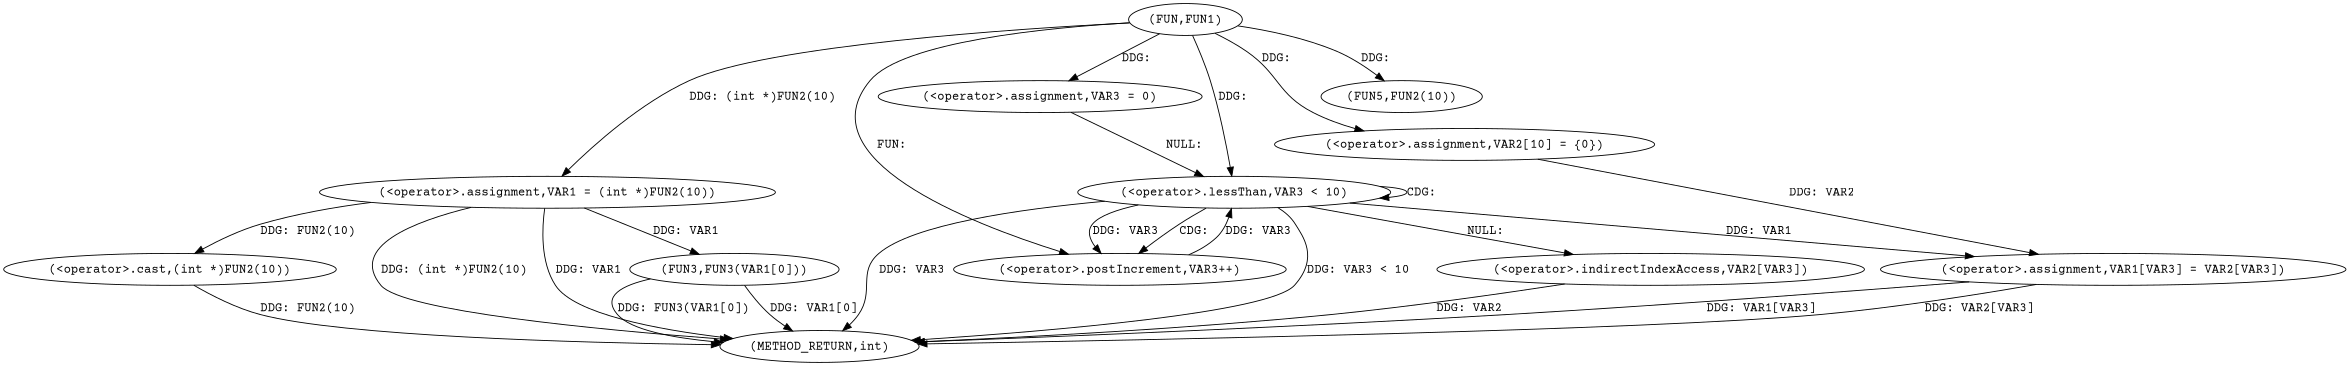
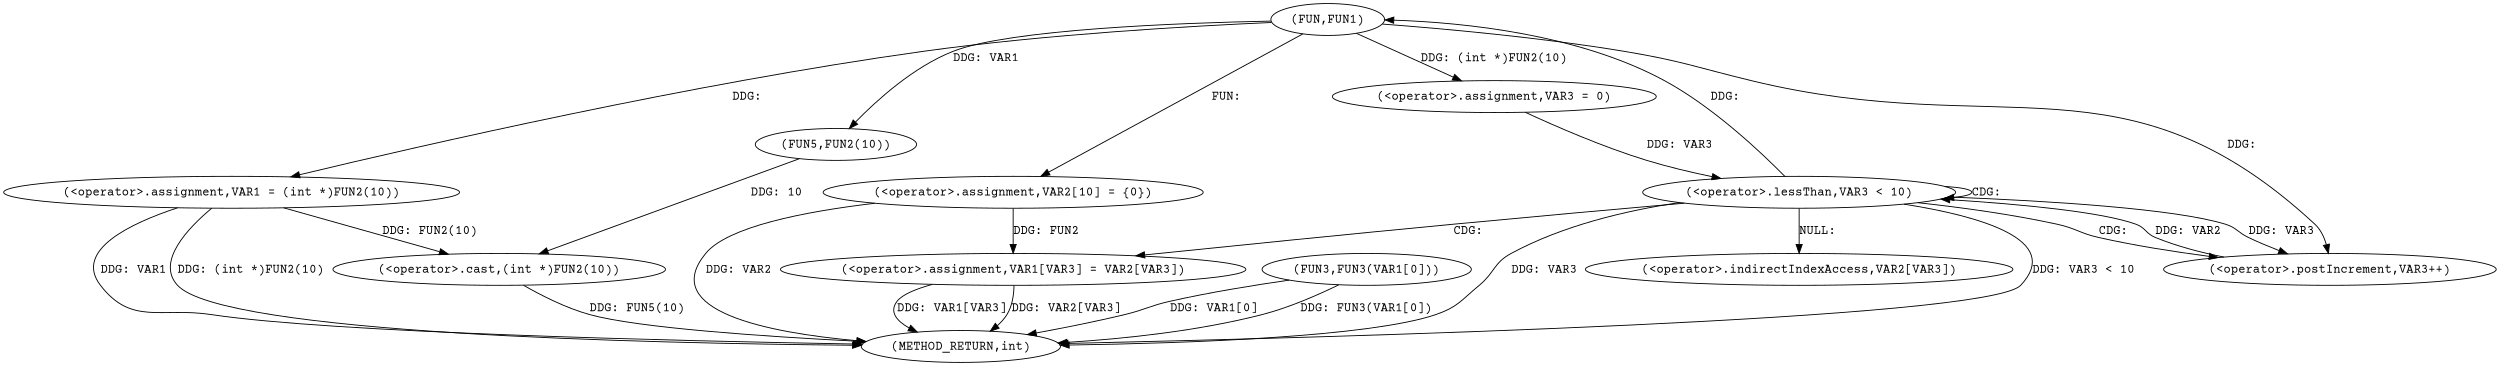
(1140, 58) -> (1494, 58)
(1280, 58) -> (1230, 97)
(1379, 58) -> (986, 58)
(763, 97) -> (751, 97)
(1216, 100) -> (1607, 56)
(896, 144) -> (2246, 144)
(1188, 144) -> (1680, 144)
(1822, 192) -> (1046, 231)
none -> (673, 205)
(638, 229) -> none
(1259, 231) -> (2189, 231)
(1759, 231) -> (1472, 231)
(308, 308) -> (637, 308)
(1245, 322) -> (698, 268)
